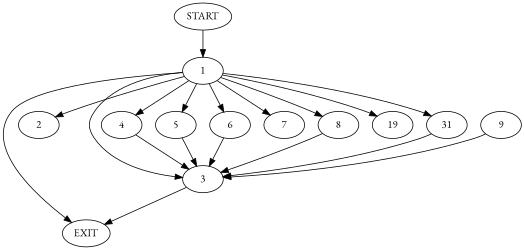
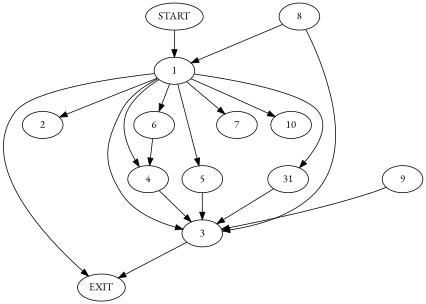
(268, 95) -> (240, 42)
(393, 125) -> (291, 125)
(218, 149) -> (152, 148)
